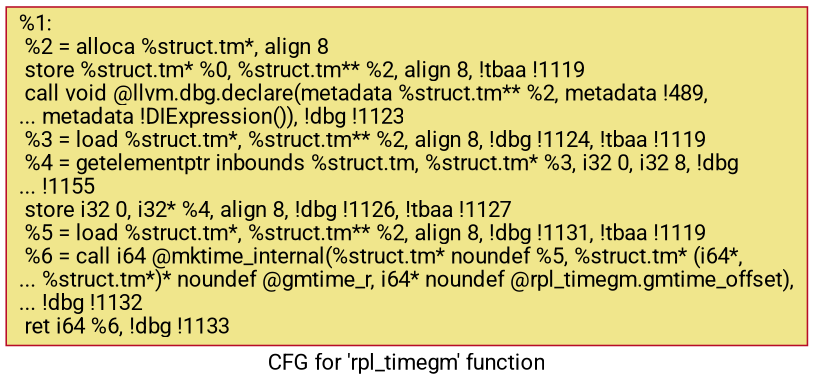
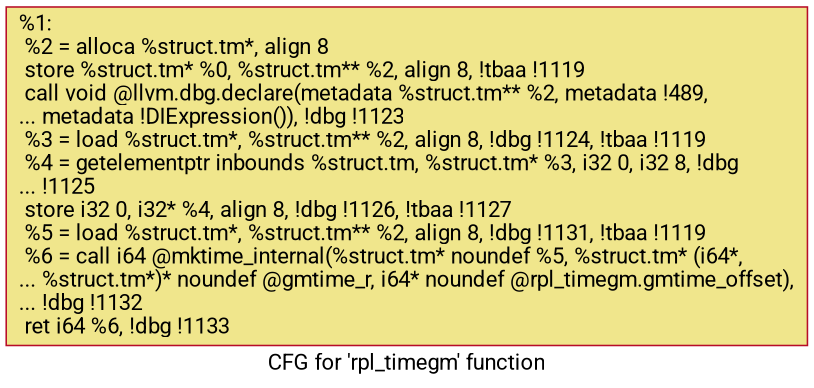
(57, 187) -> (57, 187)
